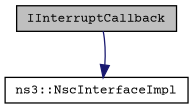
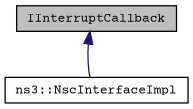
(105, 48) -> (88, 61)
